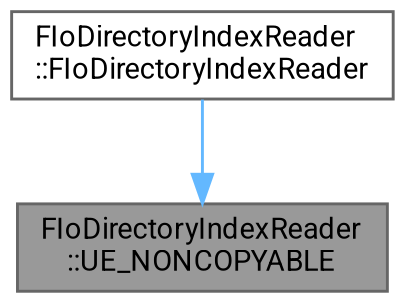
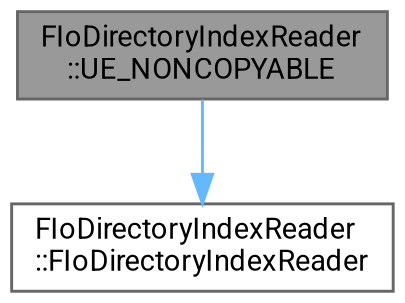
(202, 137) -> (202, 137)
